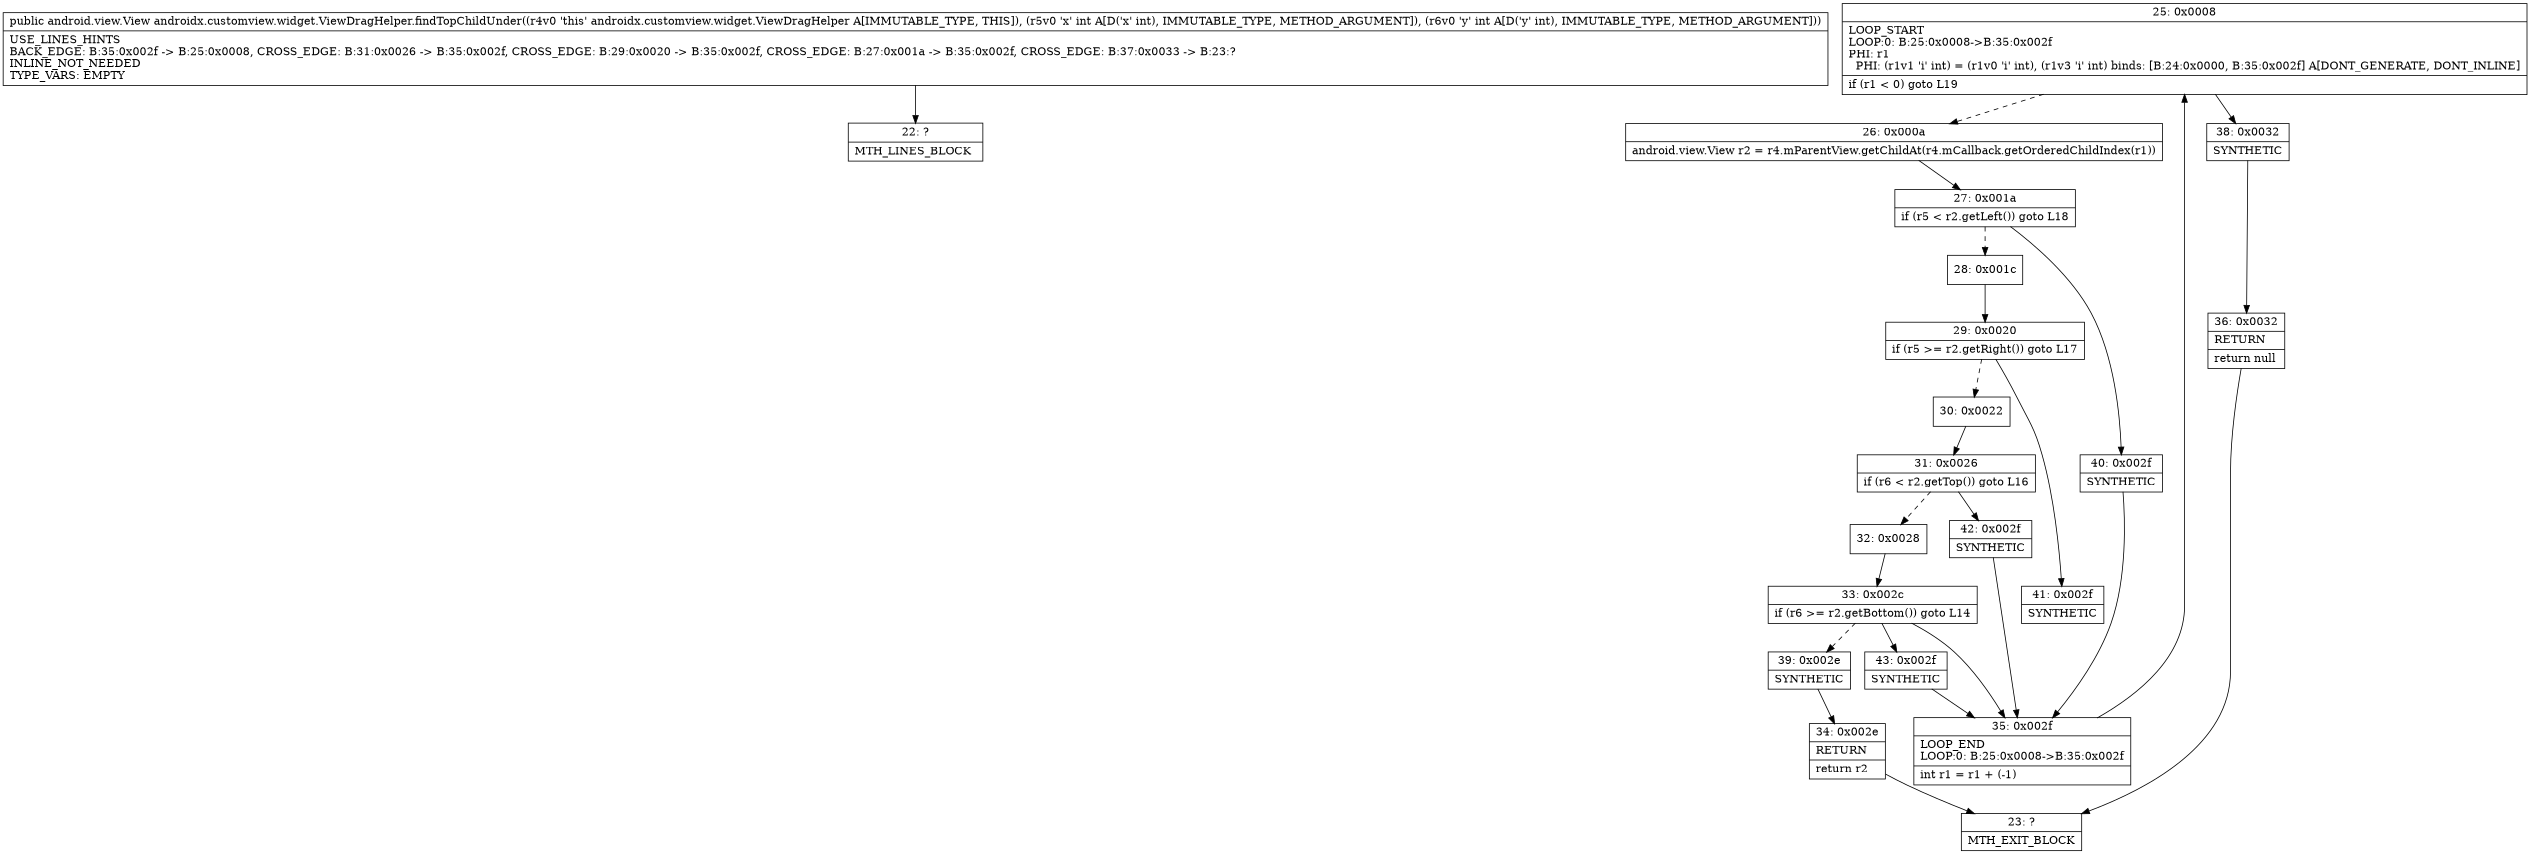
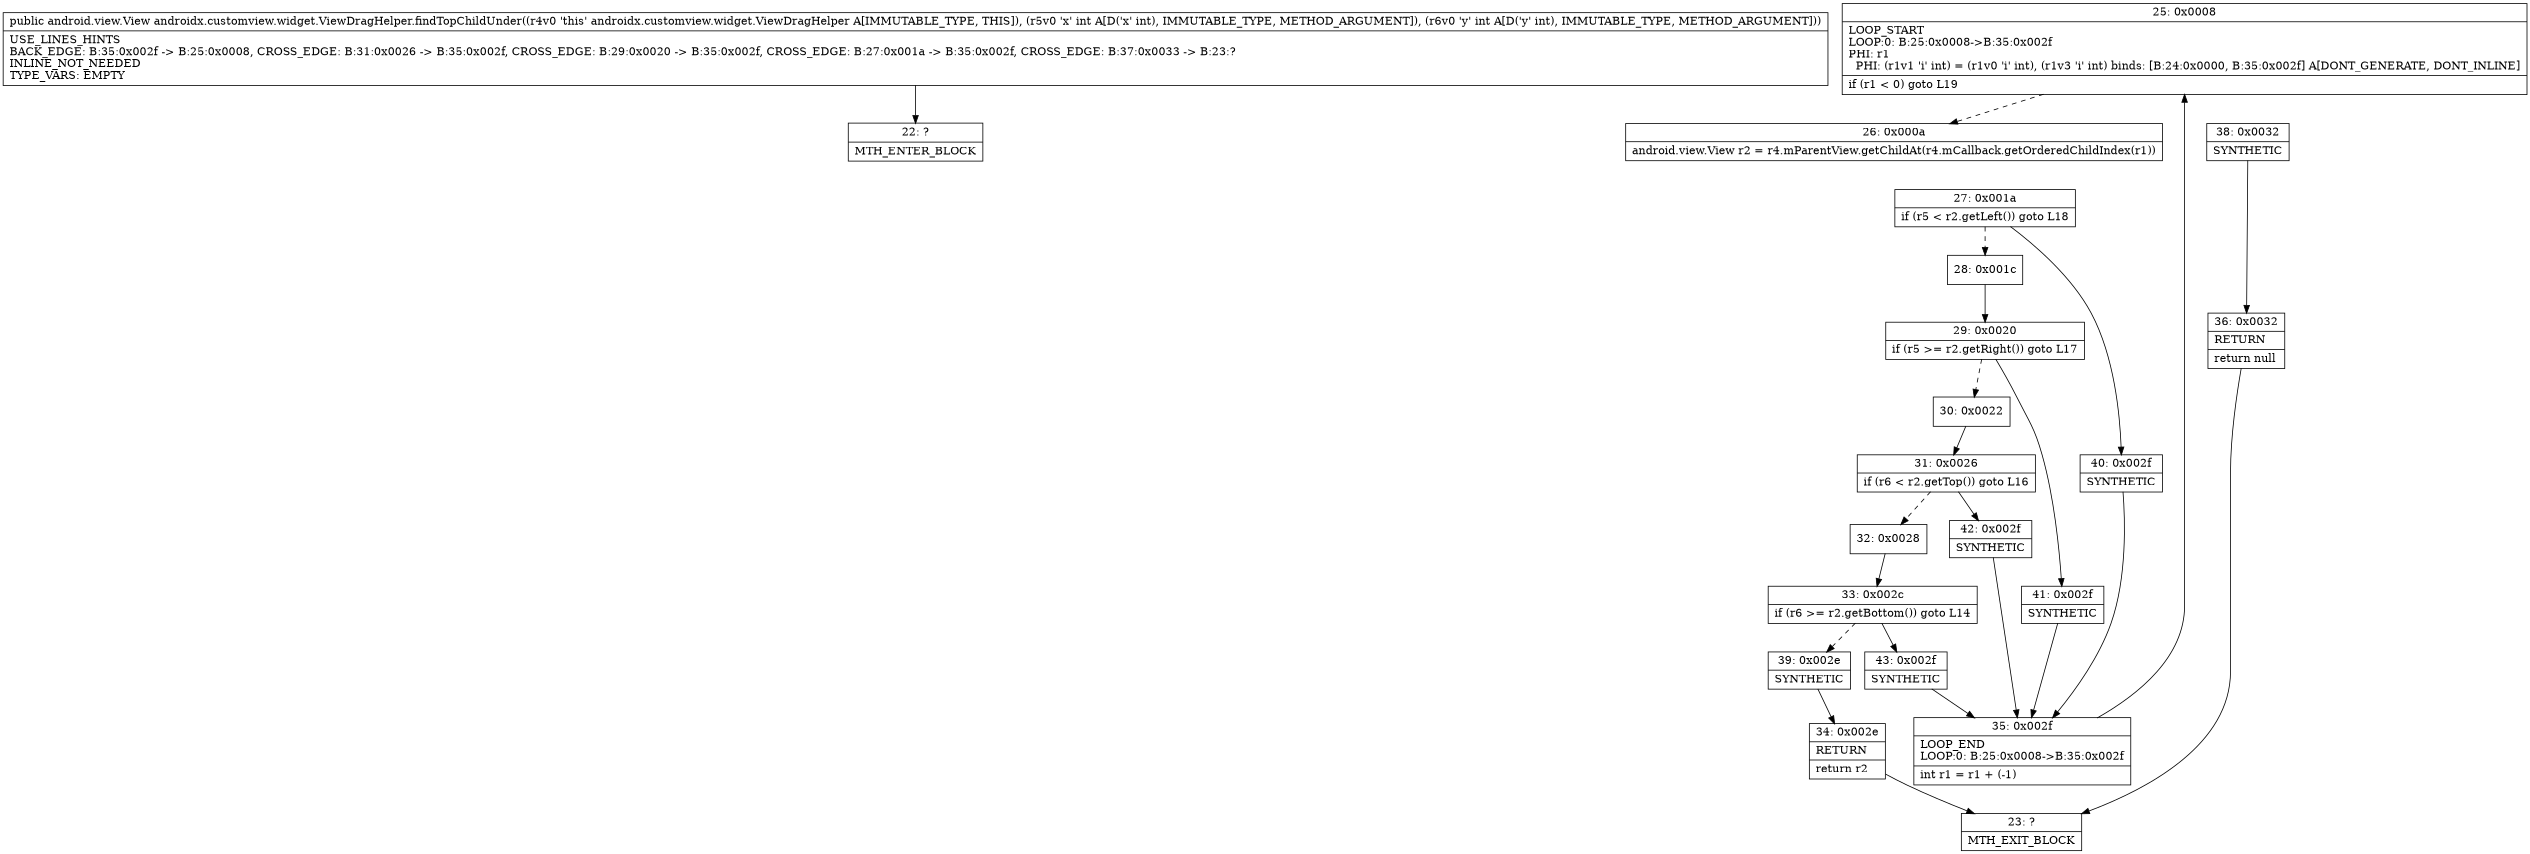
(2223, 106) -> none
(913, 151) -> (916, 151)
(1936, 173) -> none
(1963, 660) -> (2046, 667)
